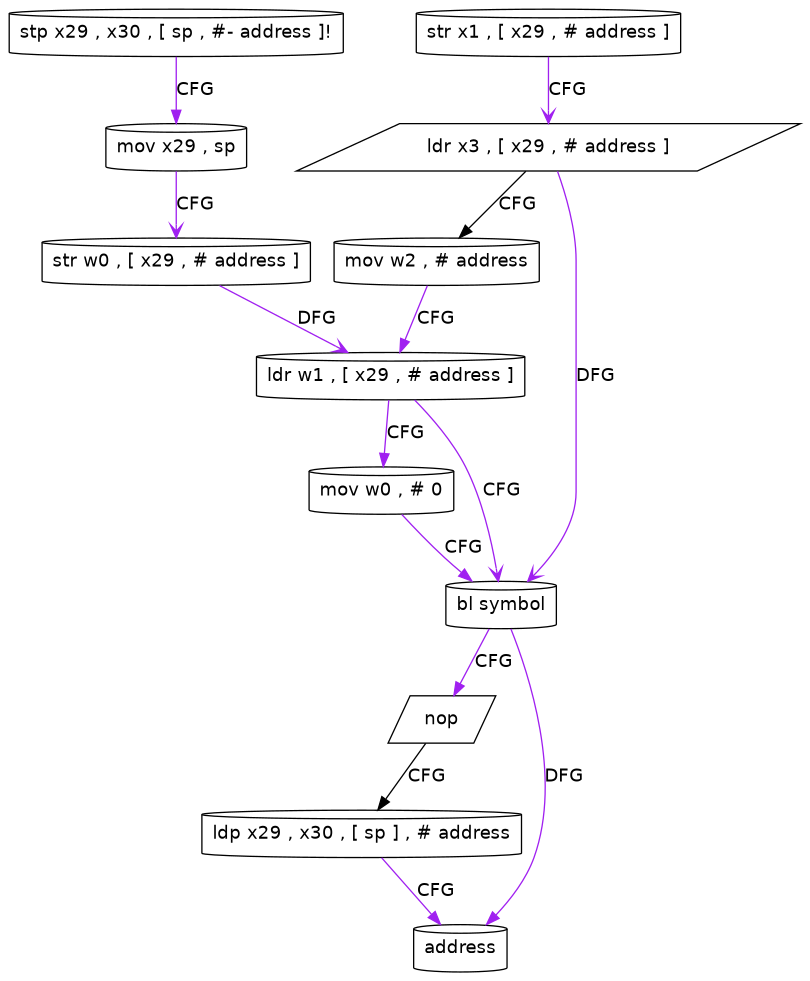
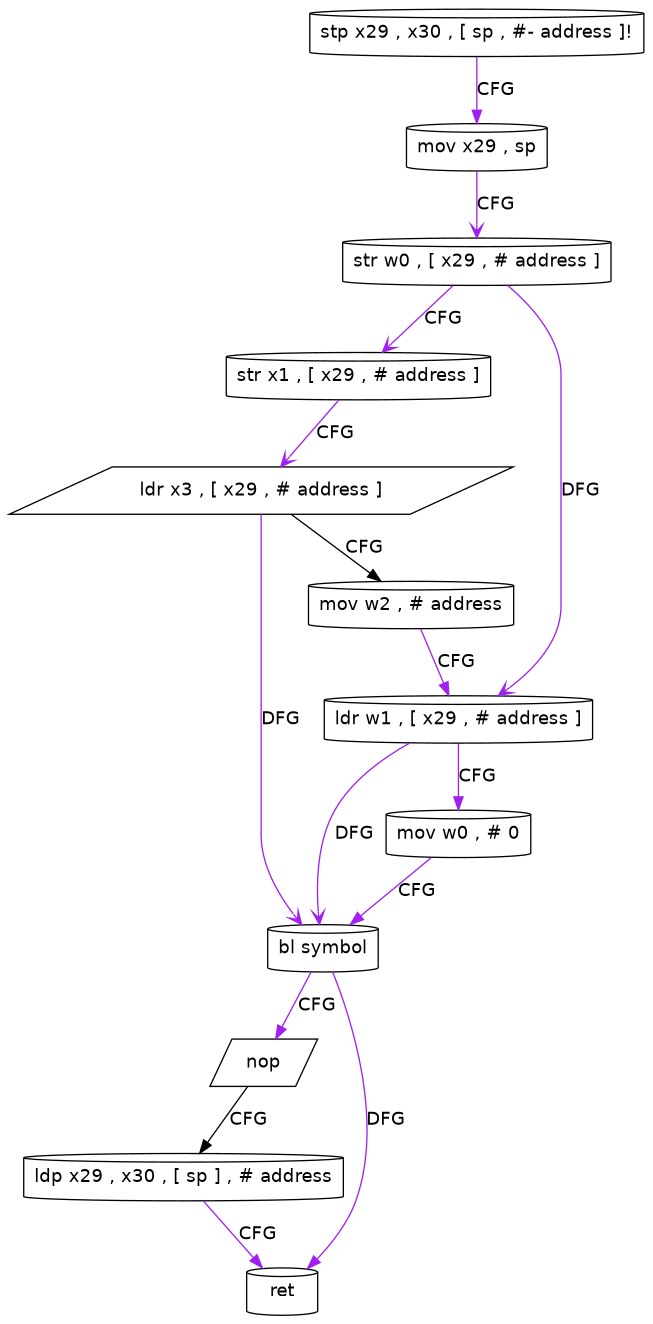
none -> (422, 314)
(502, 491) -> (355, 834)
(460, 948) -> (282, 1292)
